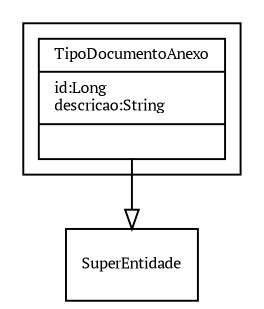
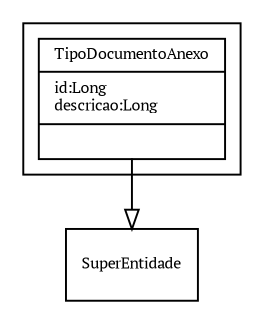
(111, 106) -> (107, 106)
